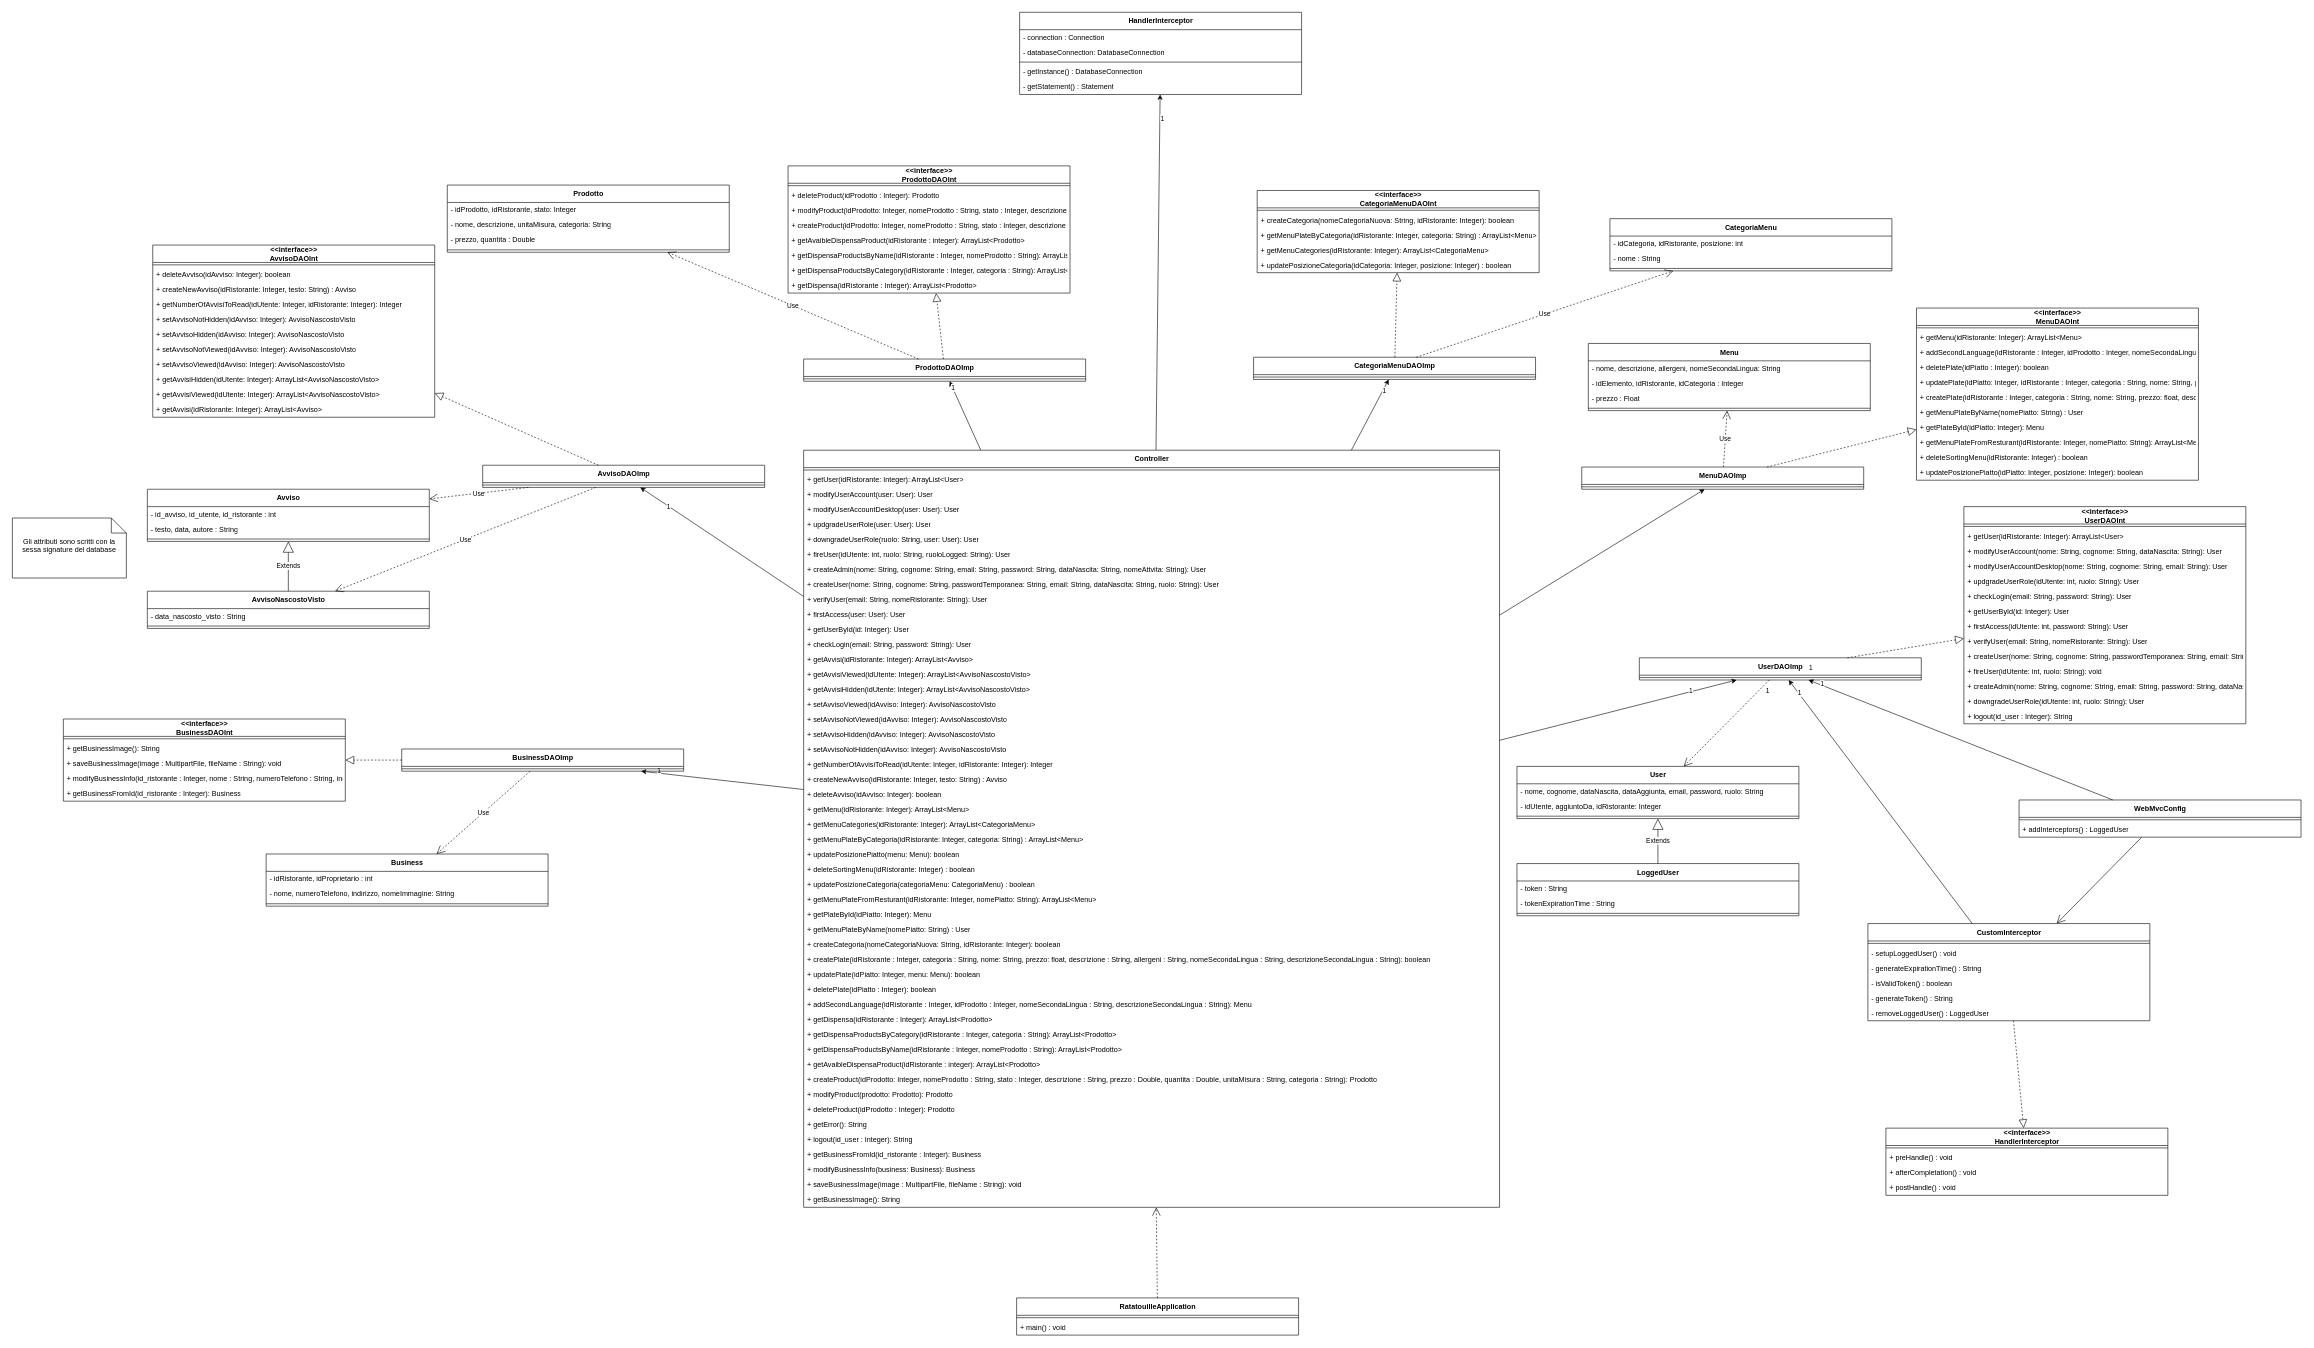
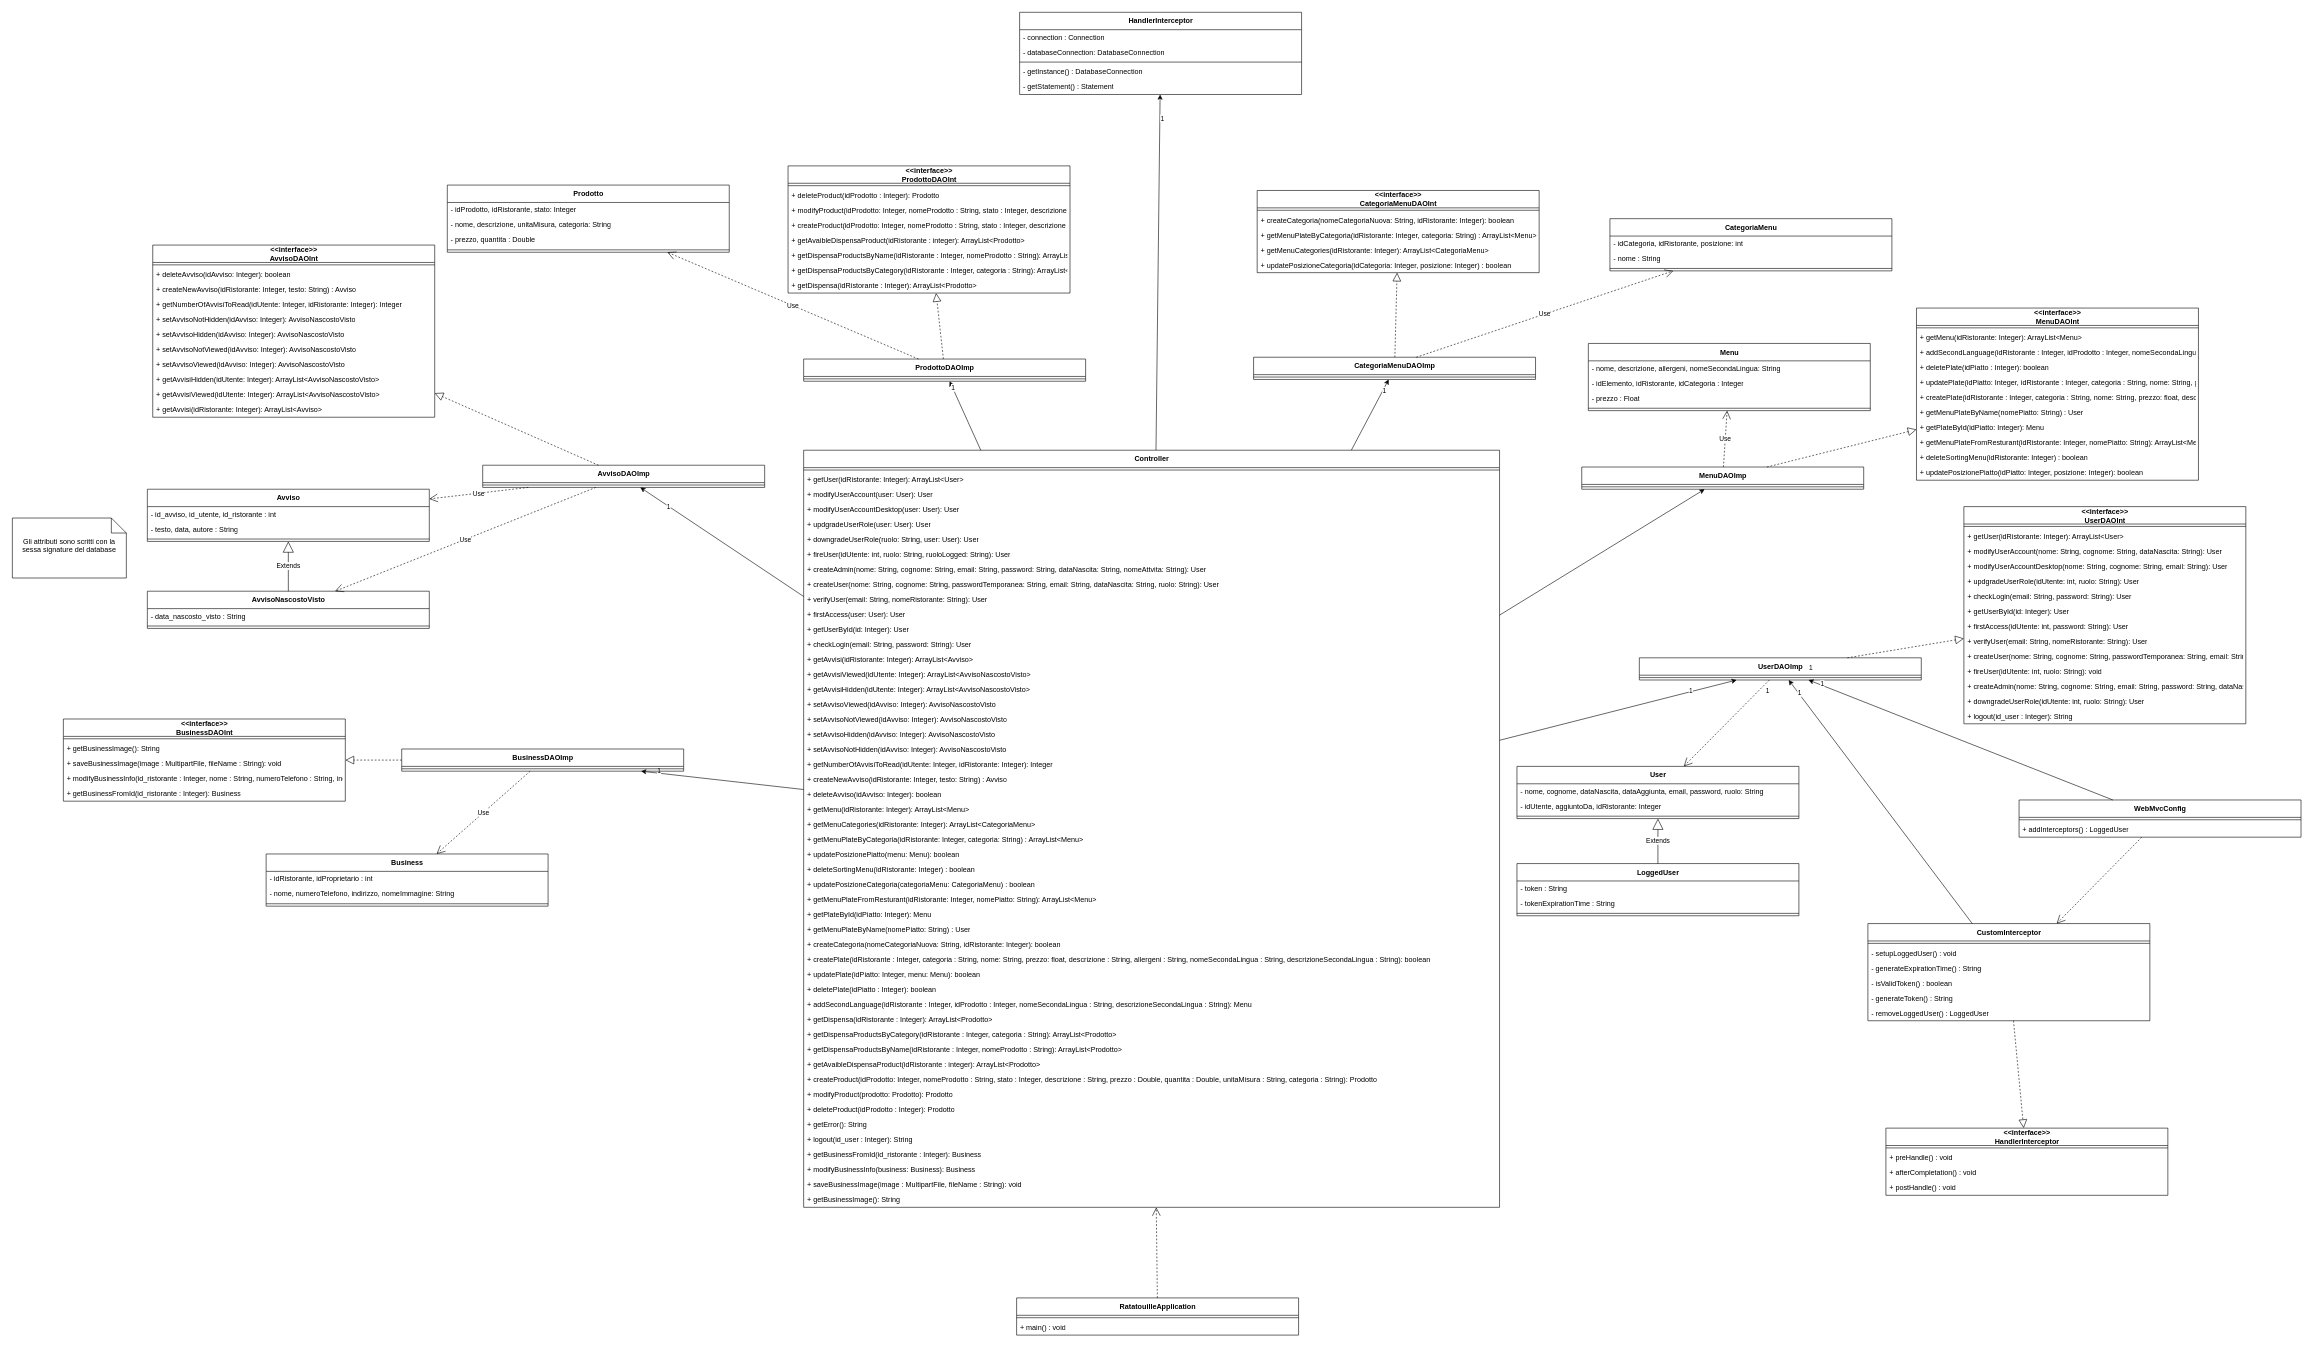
(2099, 881) -> (2099, 881)
